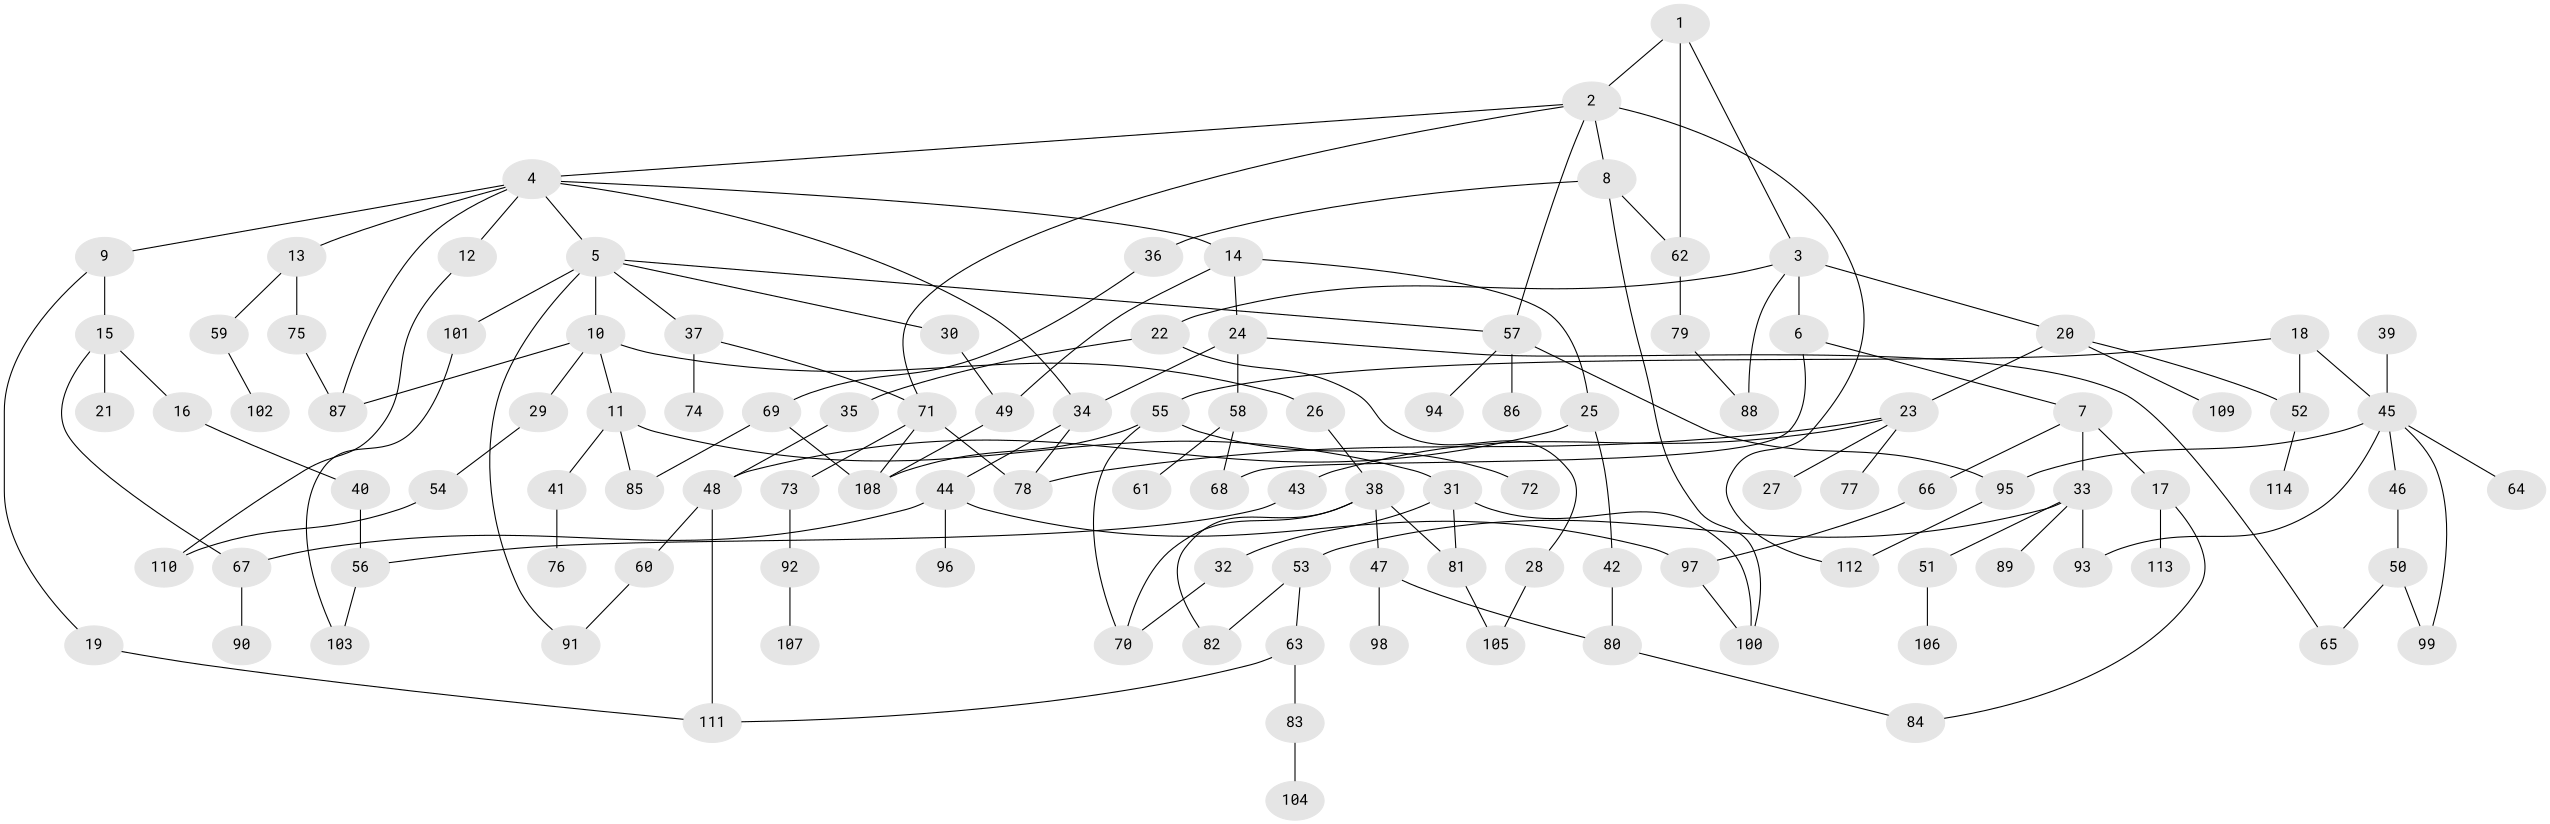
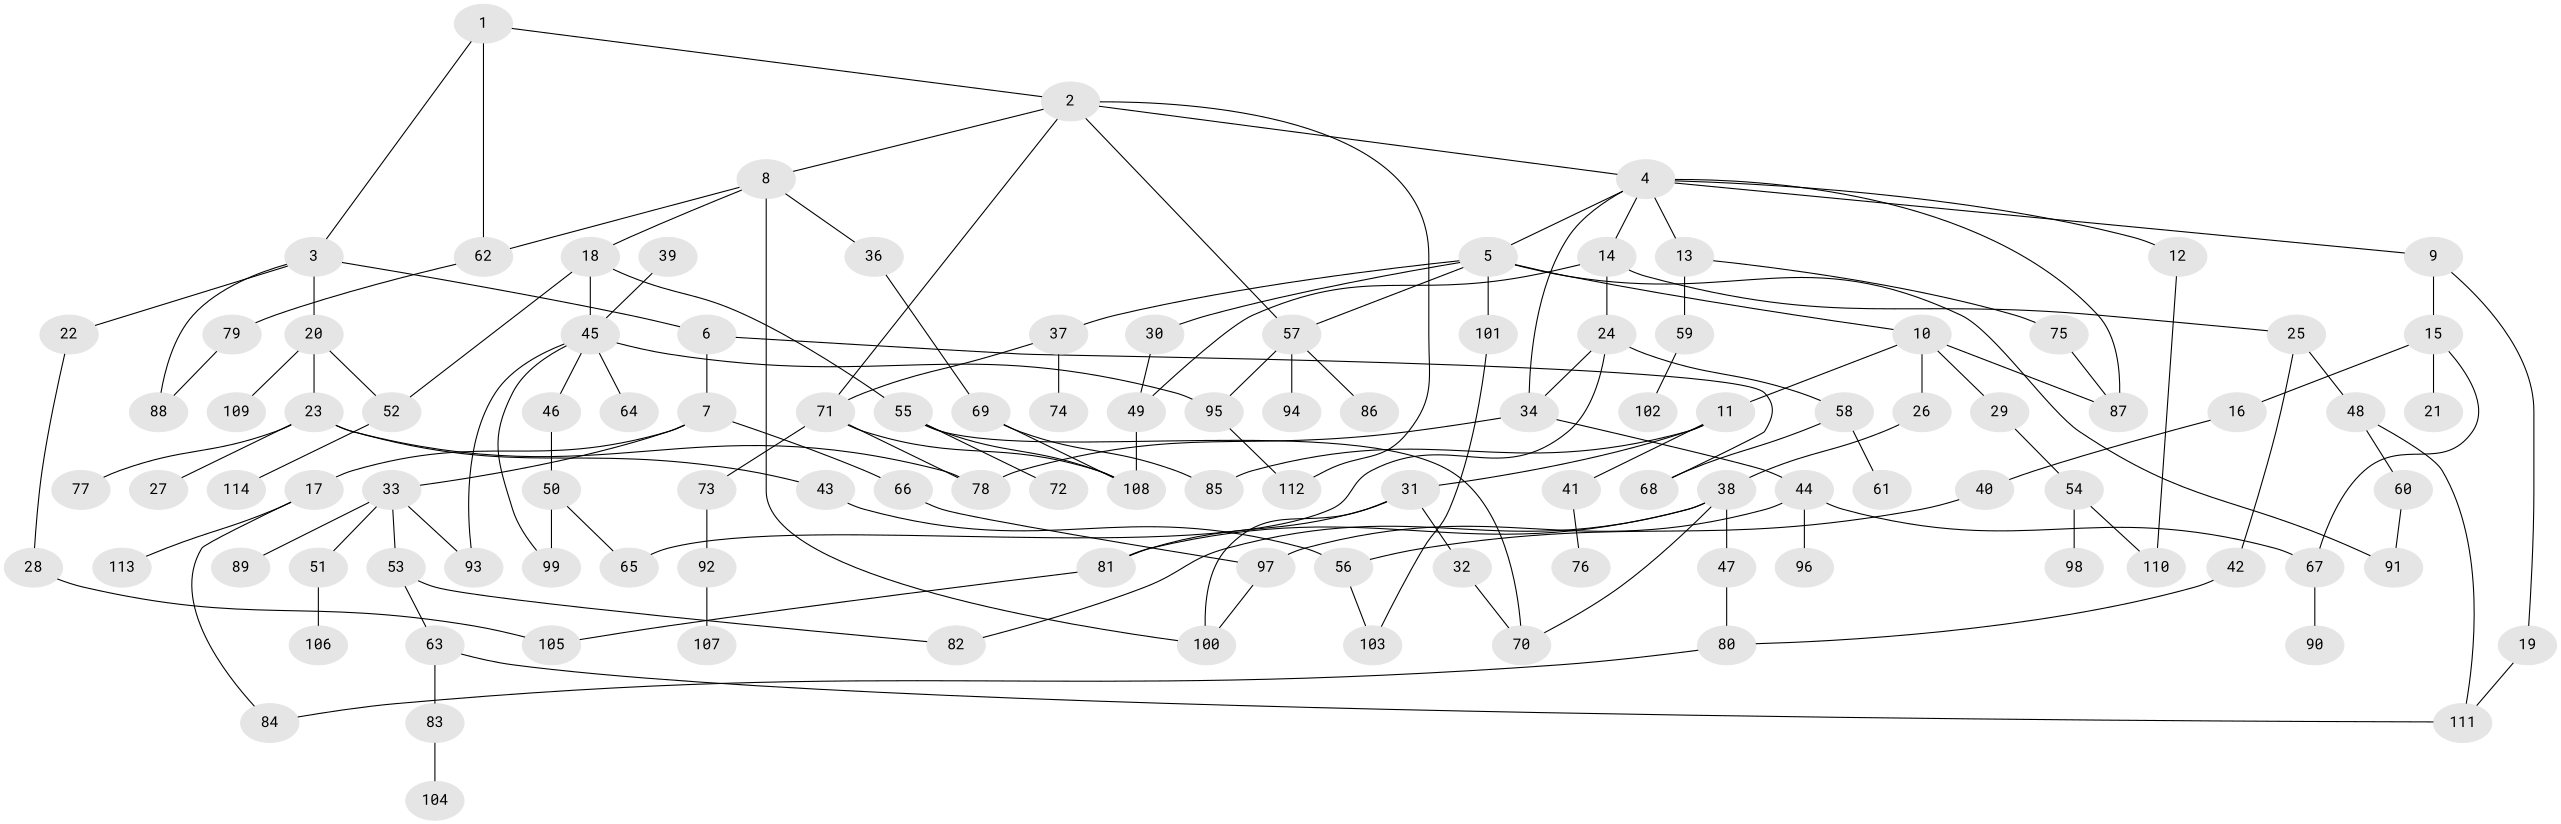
none -> (677, 217)
(849, 412) -> none
(1379, 607) -> (2074, 536)
